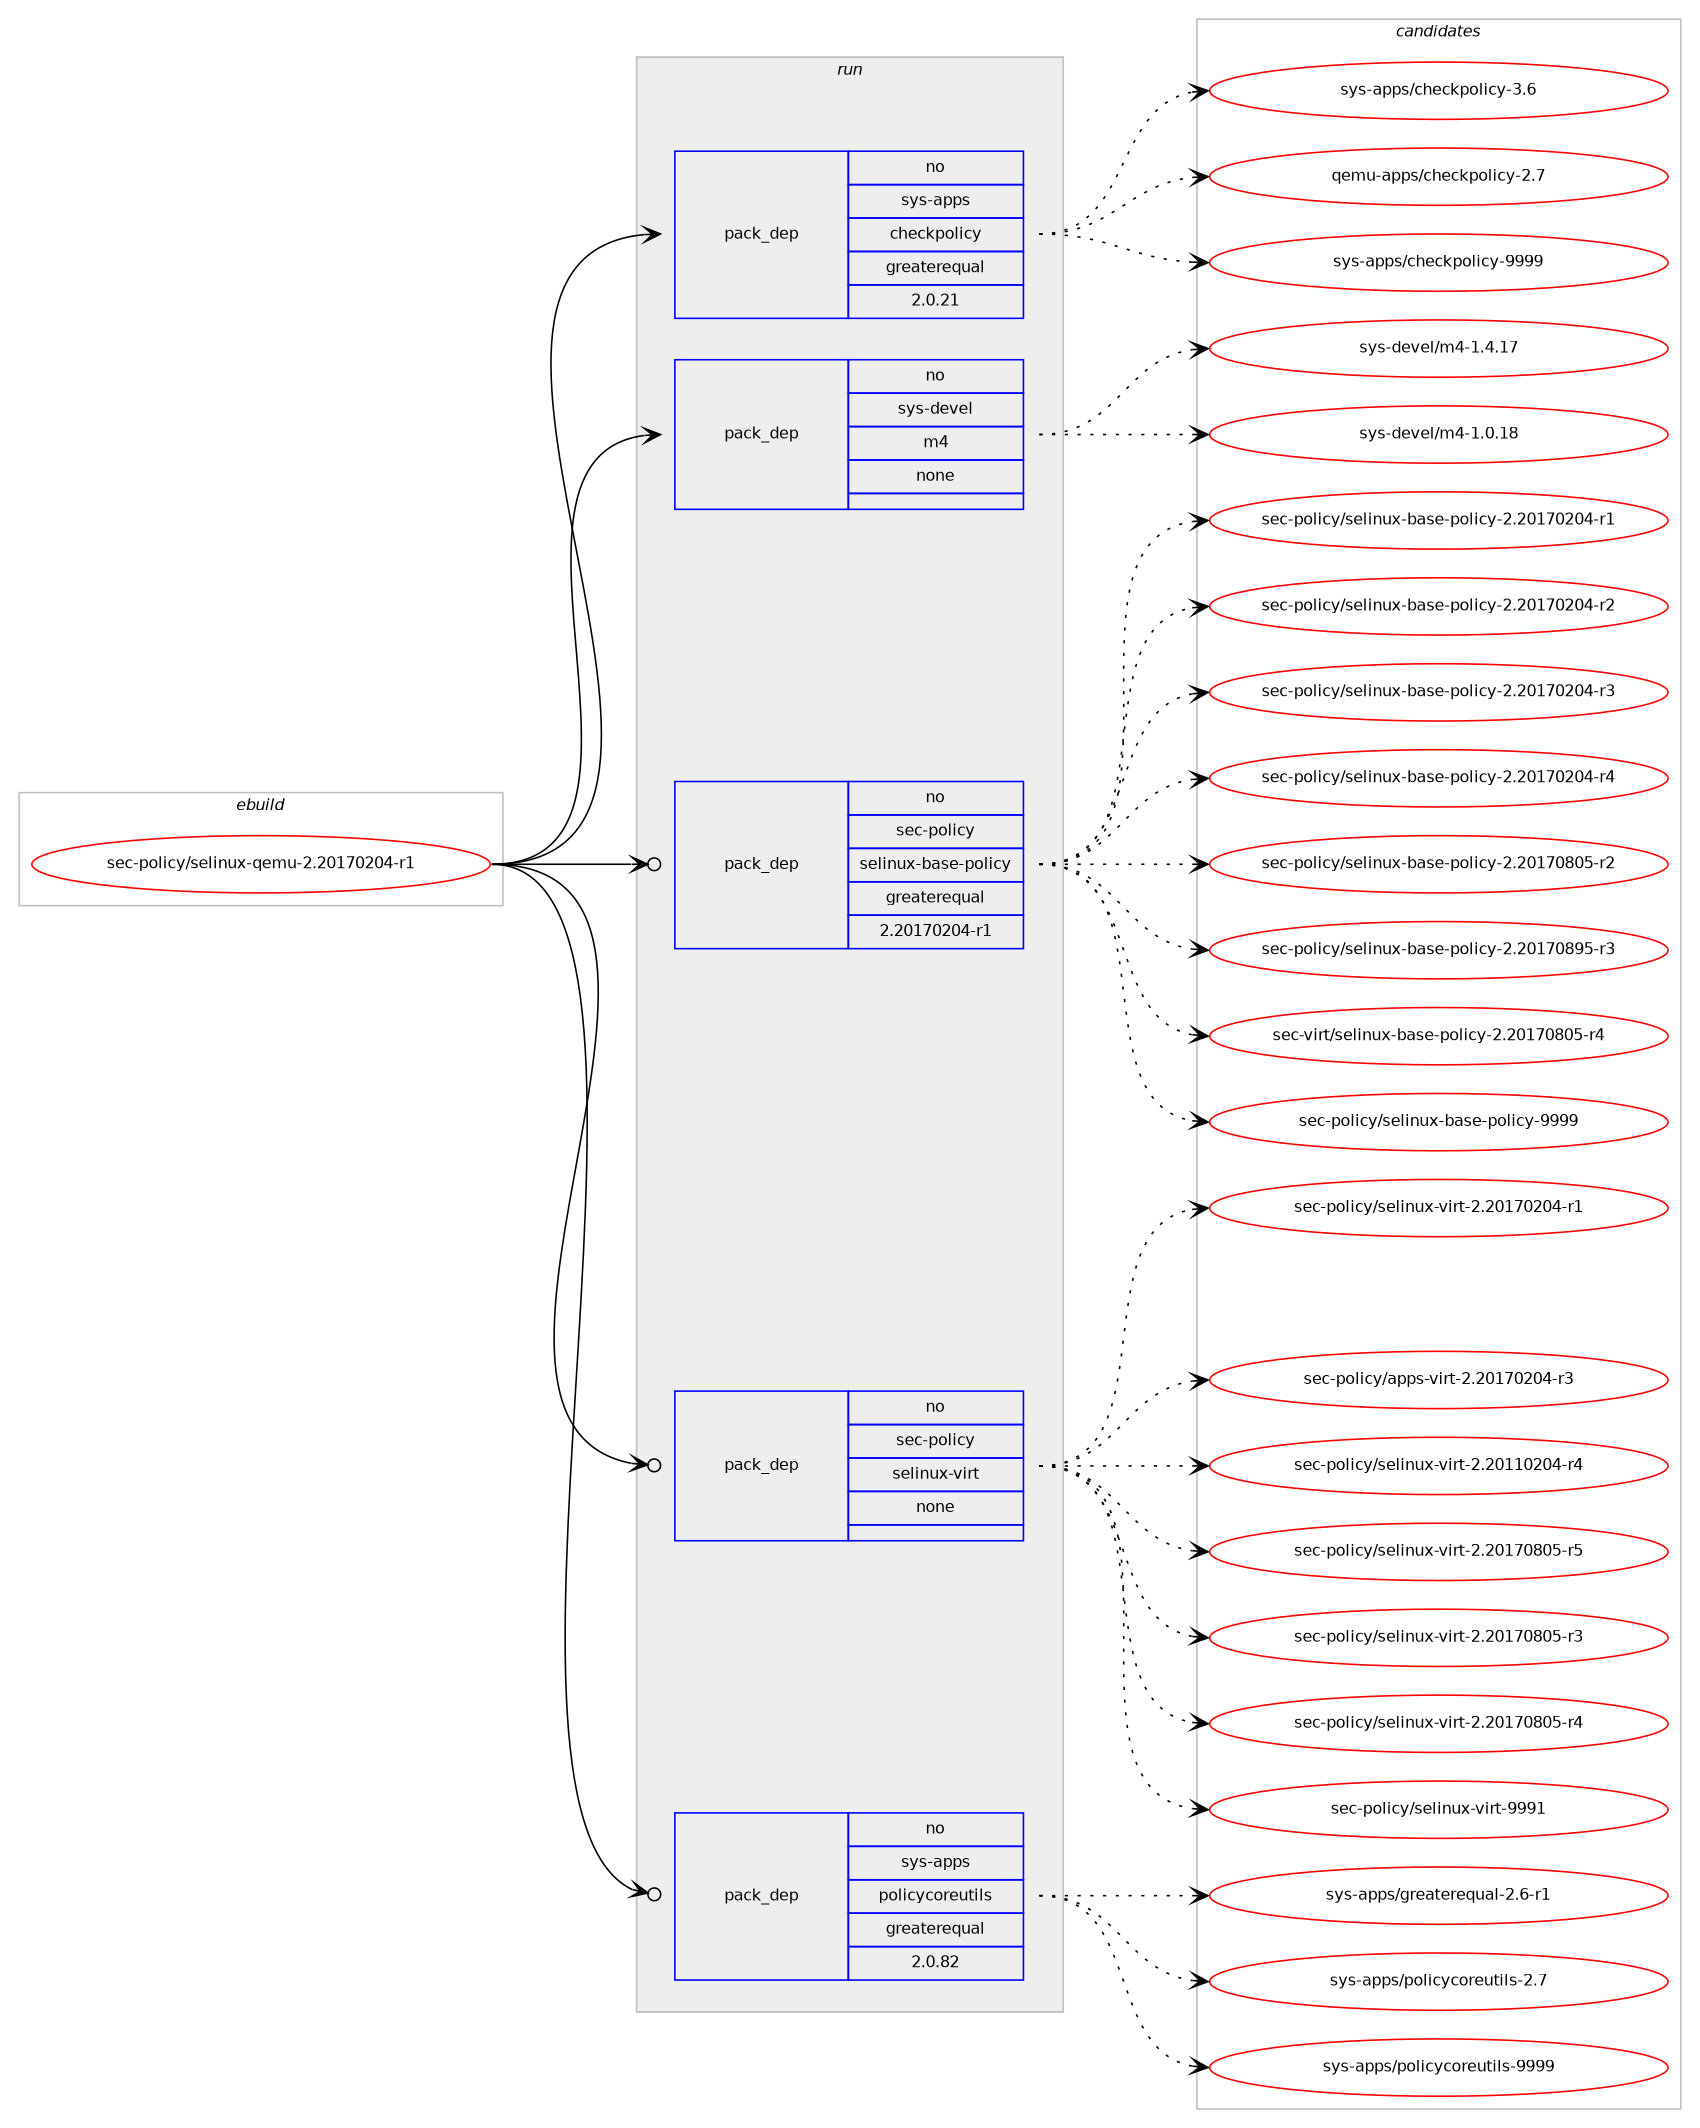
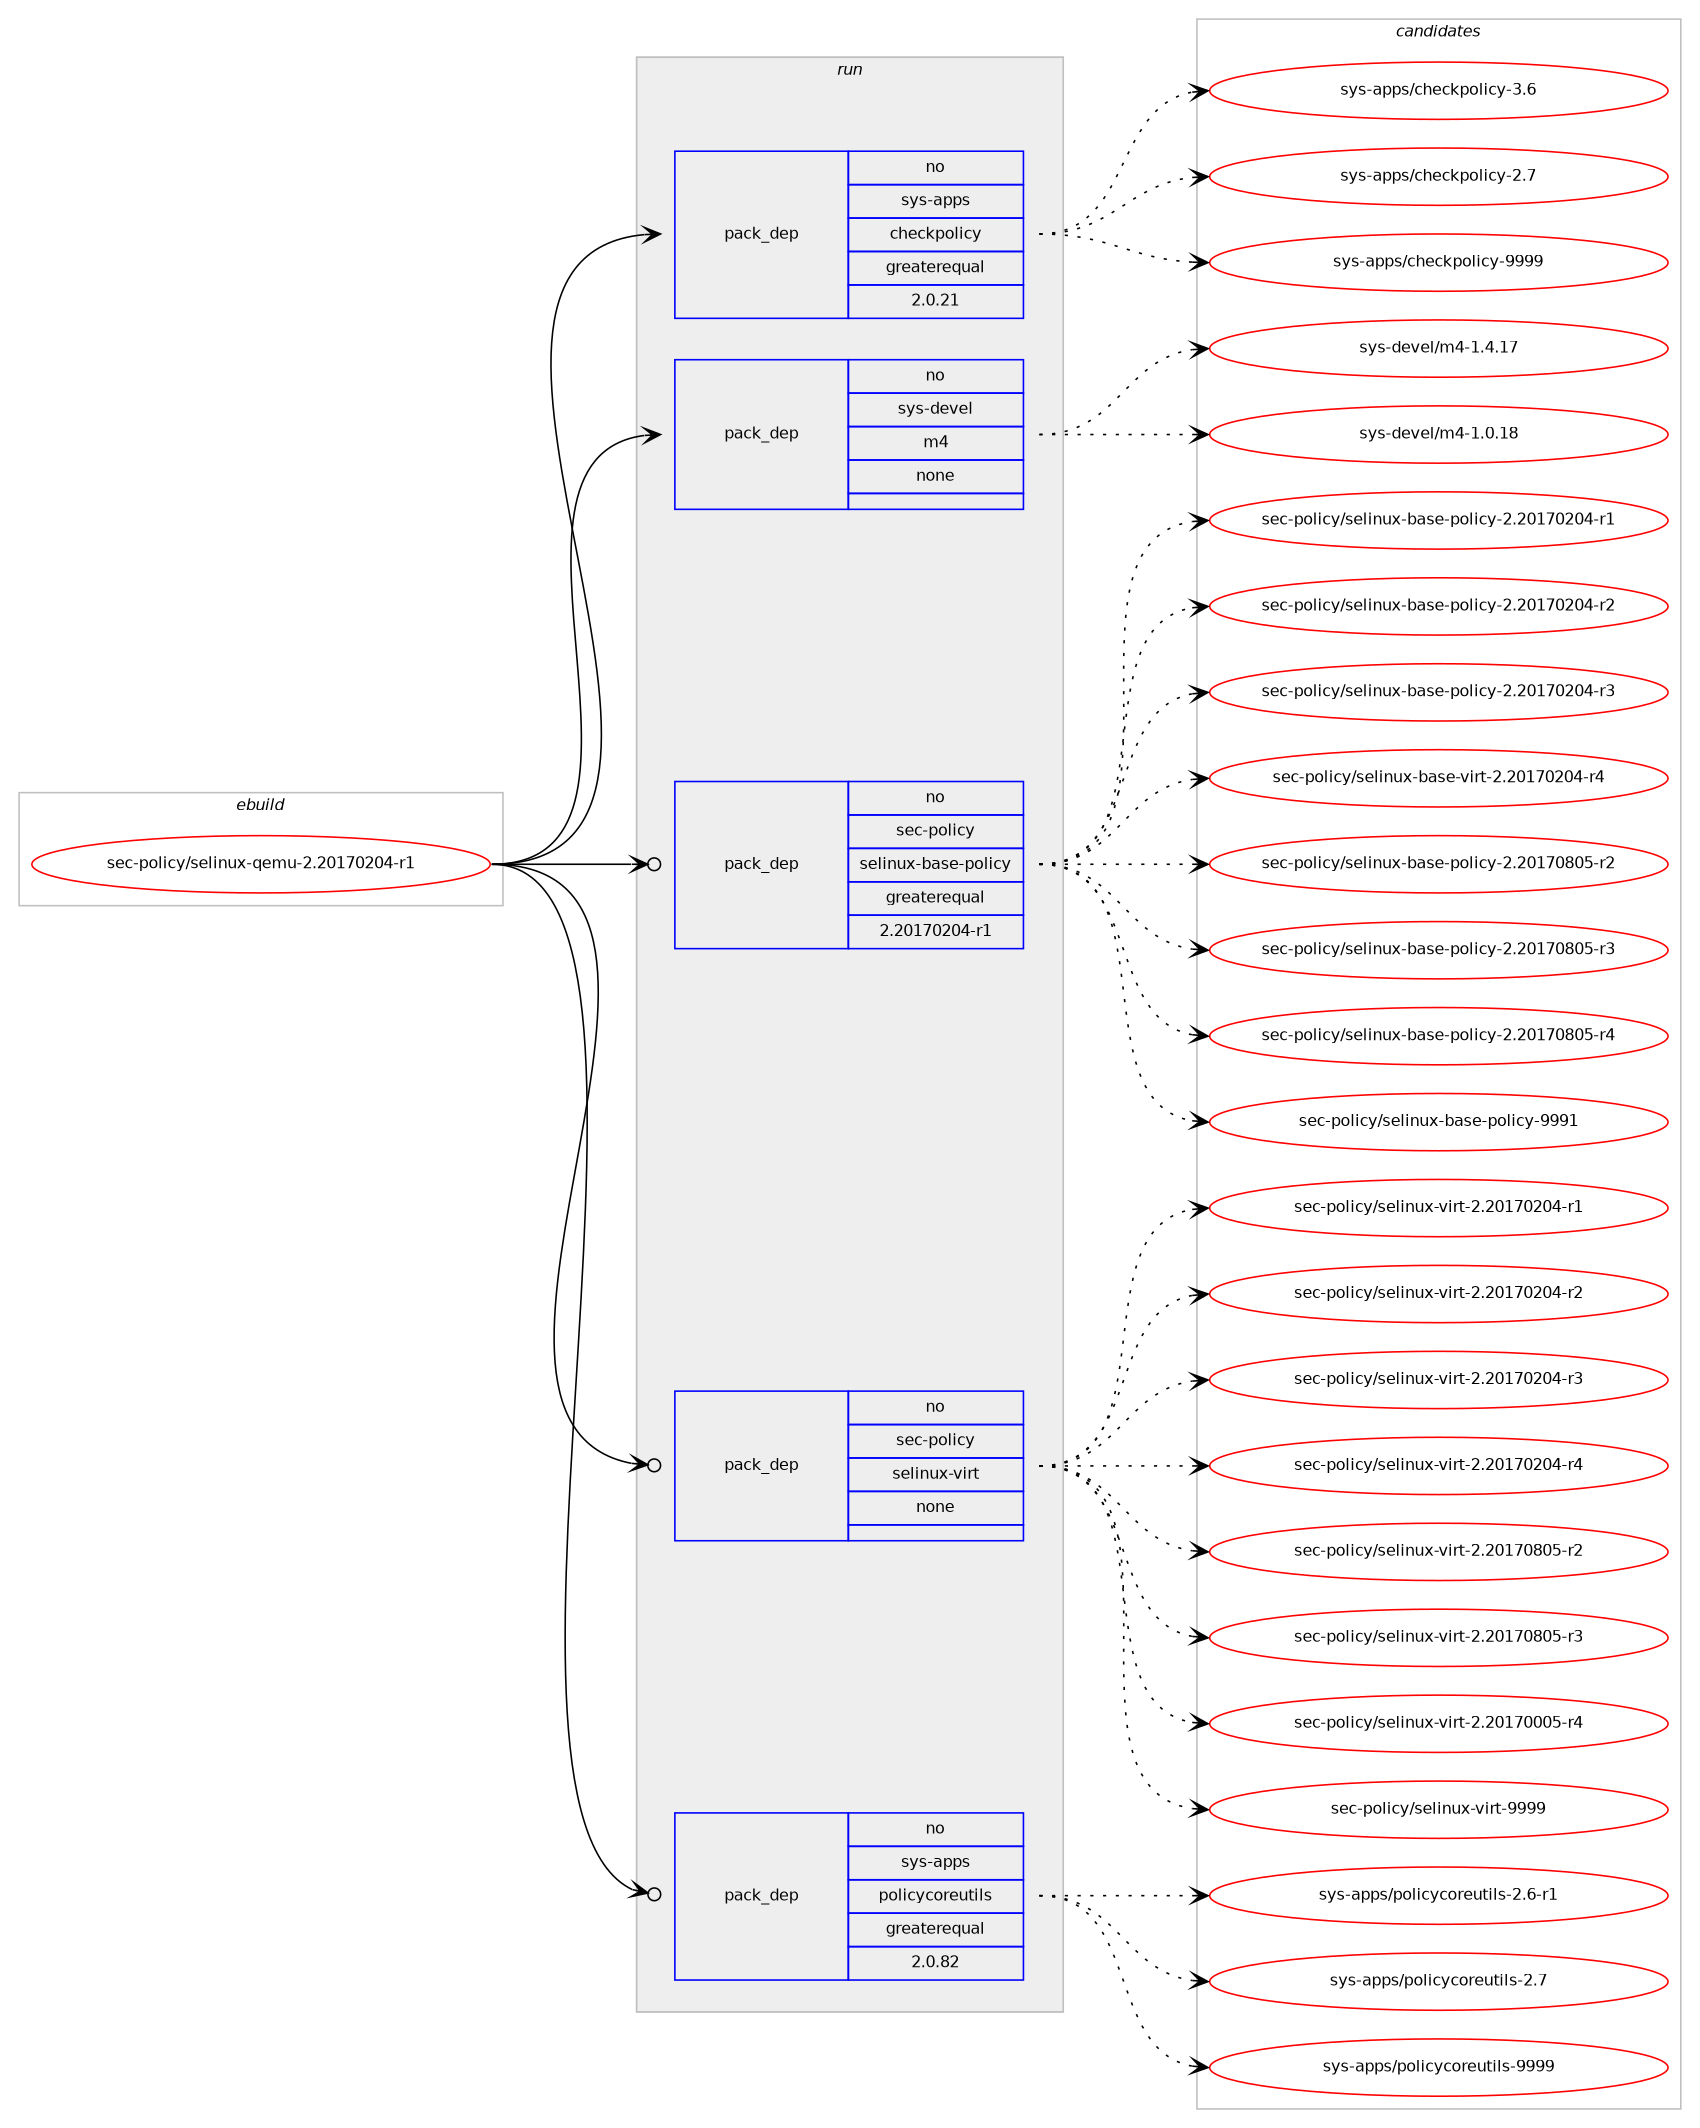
(1439, 177) -> (1439, 177)
(1439, 778) -> (1439, 778)
(1439, 950) -> (1439, 950)
(1439, 1036) -> (1439, 1036)
(1439, 1122) -> (1439, 1122)
none -> (1439, 1294)
(1439, 1380) -> (1439, 1380)
(1439, 1466) -> (1439, 1466)
(1439, 1552) -> (1439, 1552)
(1439, 1724) -> (1439, 1724)
(1439, 1810) -> (1439, 1810)
(1439, 1896) -> (1439, 1896)
